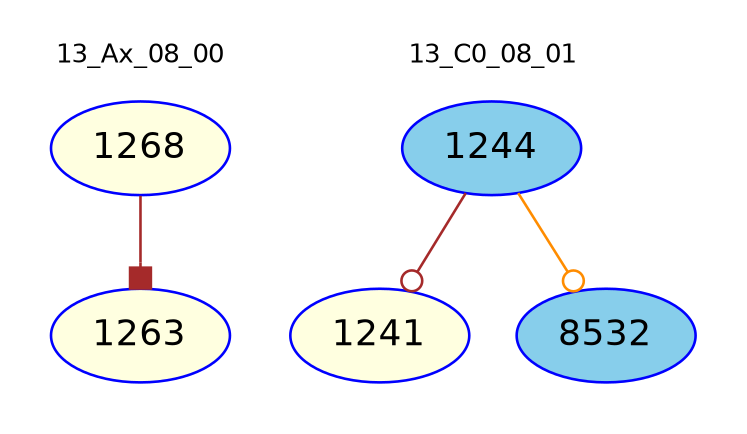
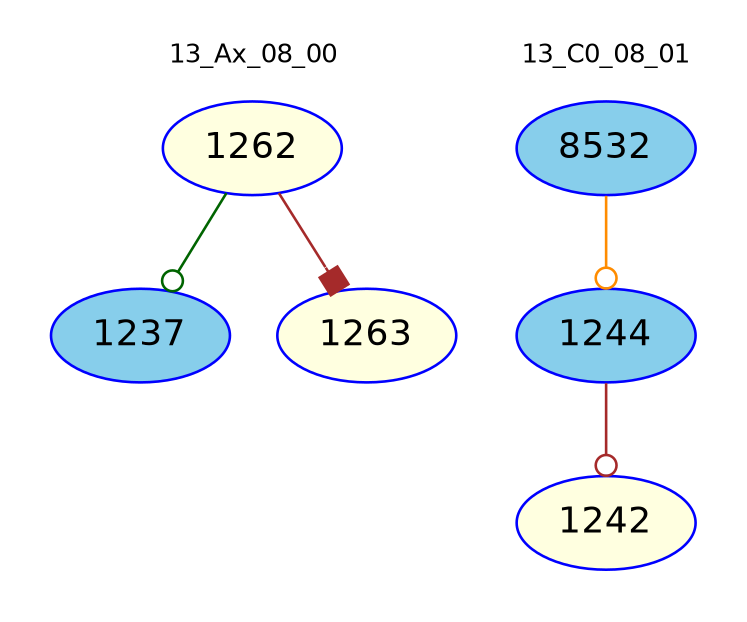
(140, 148) -> (252, 148)
(543, 232) -> (606, 232)
none -> (140, 336)
(380, 336) -> (606, 523)
